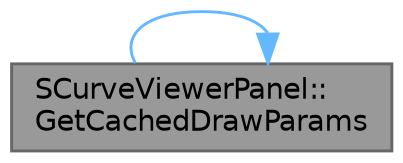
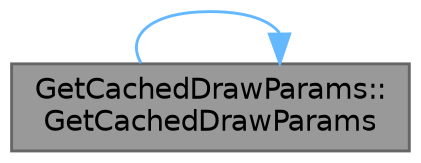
(202, 107) -> (210, 107)
